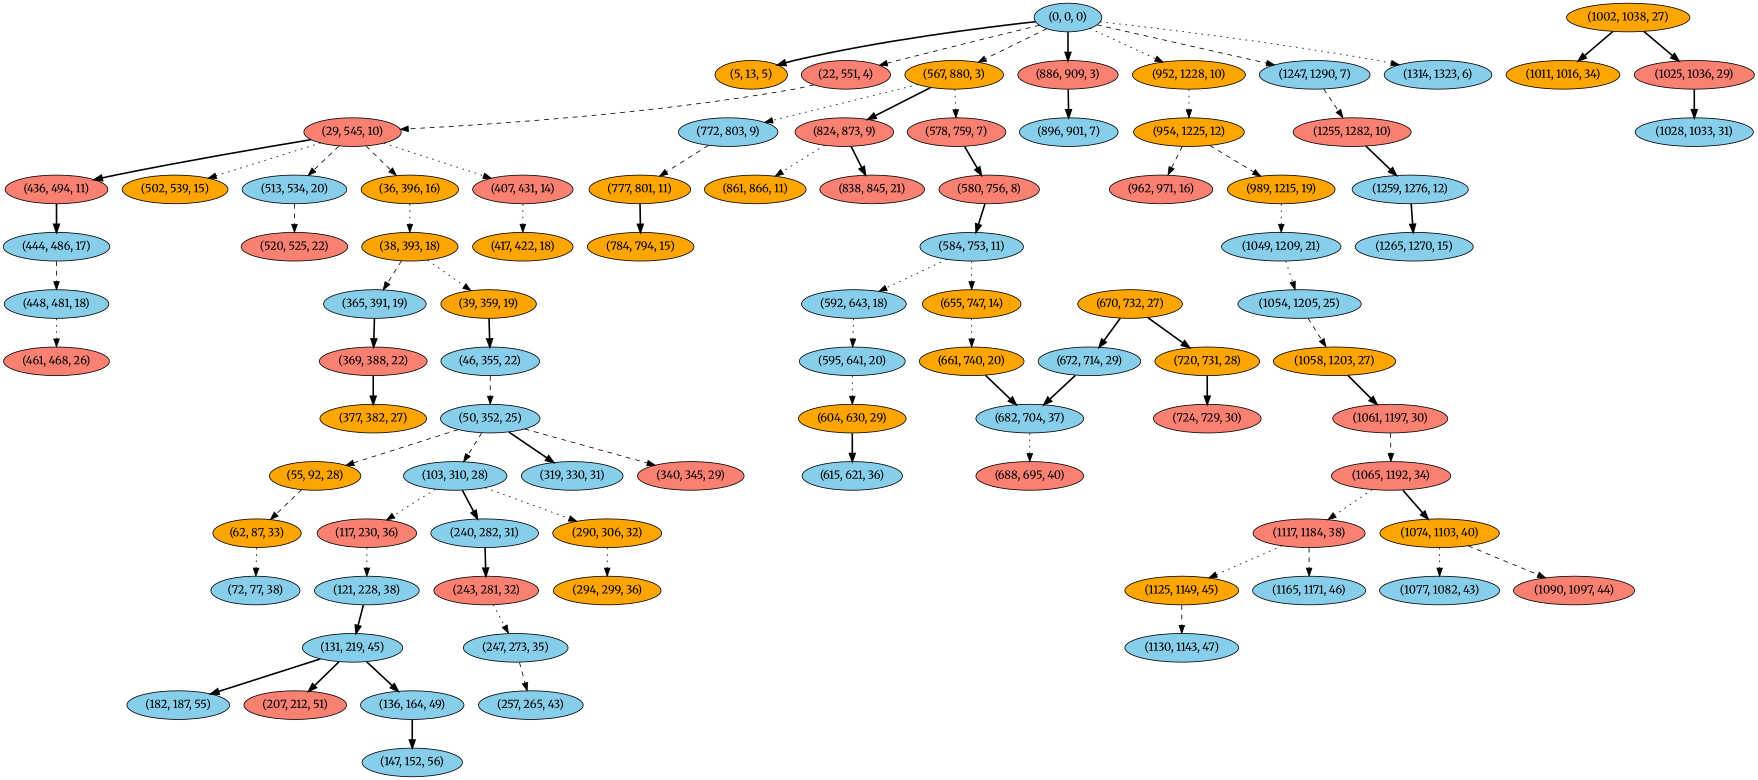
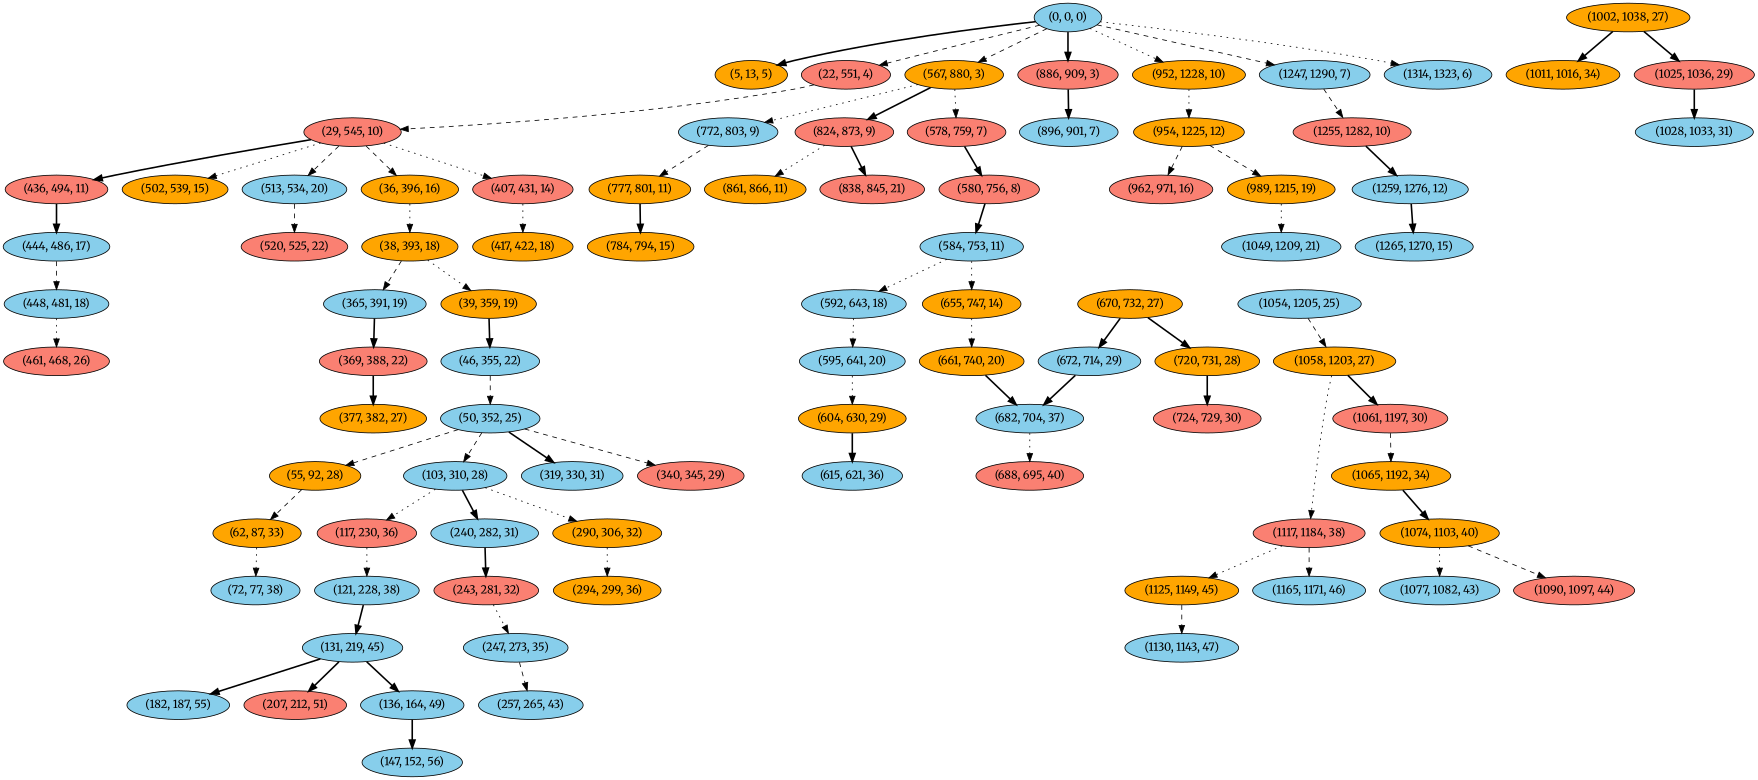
(1289, 272) -> none
(1391, 476) -> (1391, 476)
(1354, 502) -> (1320, 443)
